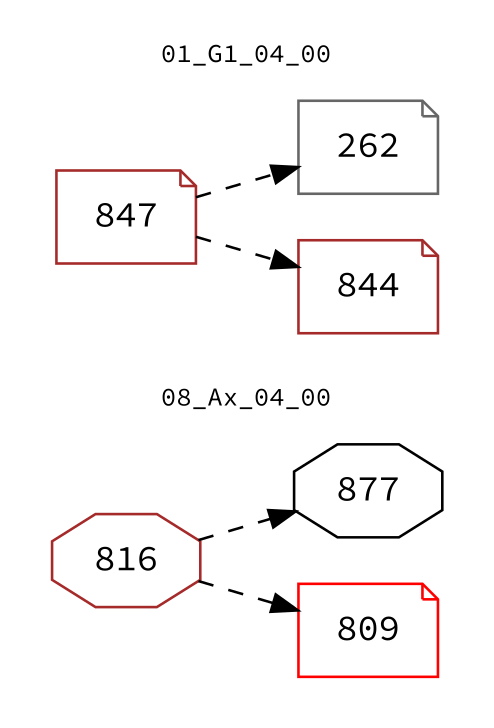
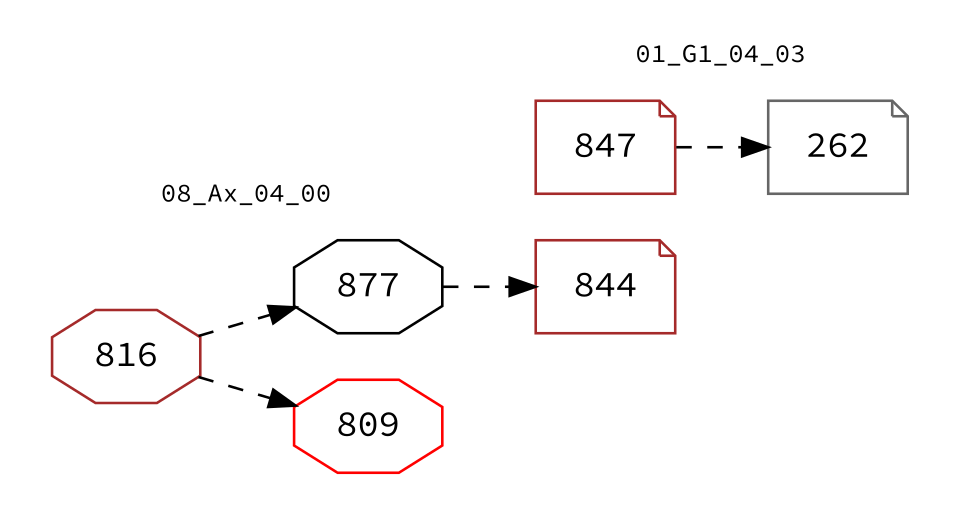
(247, 56) -> (722, 56)
(235, 248) -> (479, 287)
(368, 630) -> (368, 426)
